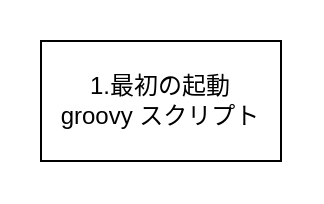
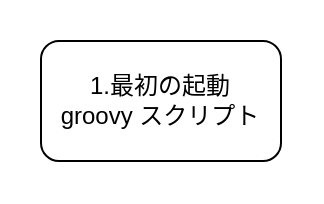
(161, 101) -> (161, 101)
